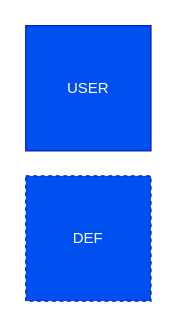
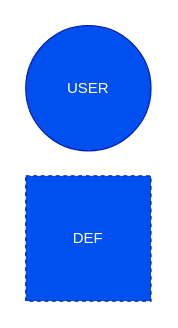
(88, 88) -> (88, 88)
